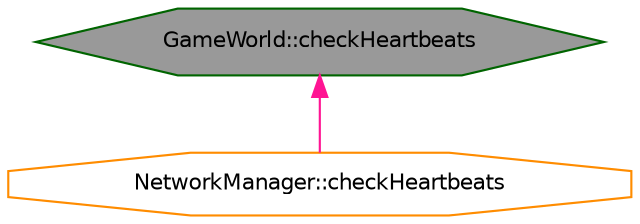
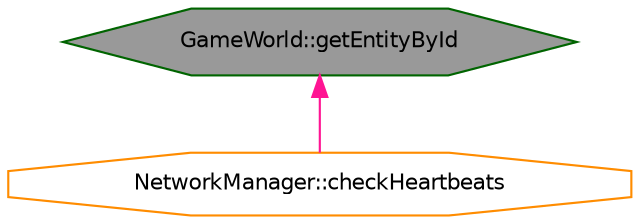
(320, 42) -> (320, 42)
